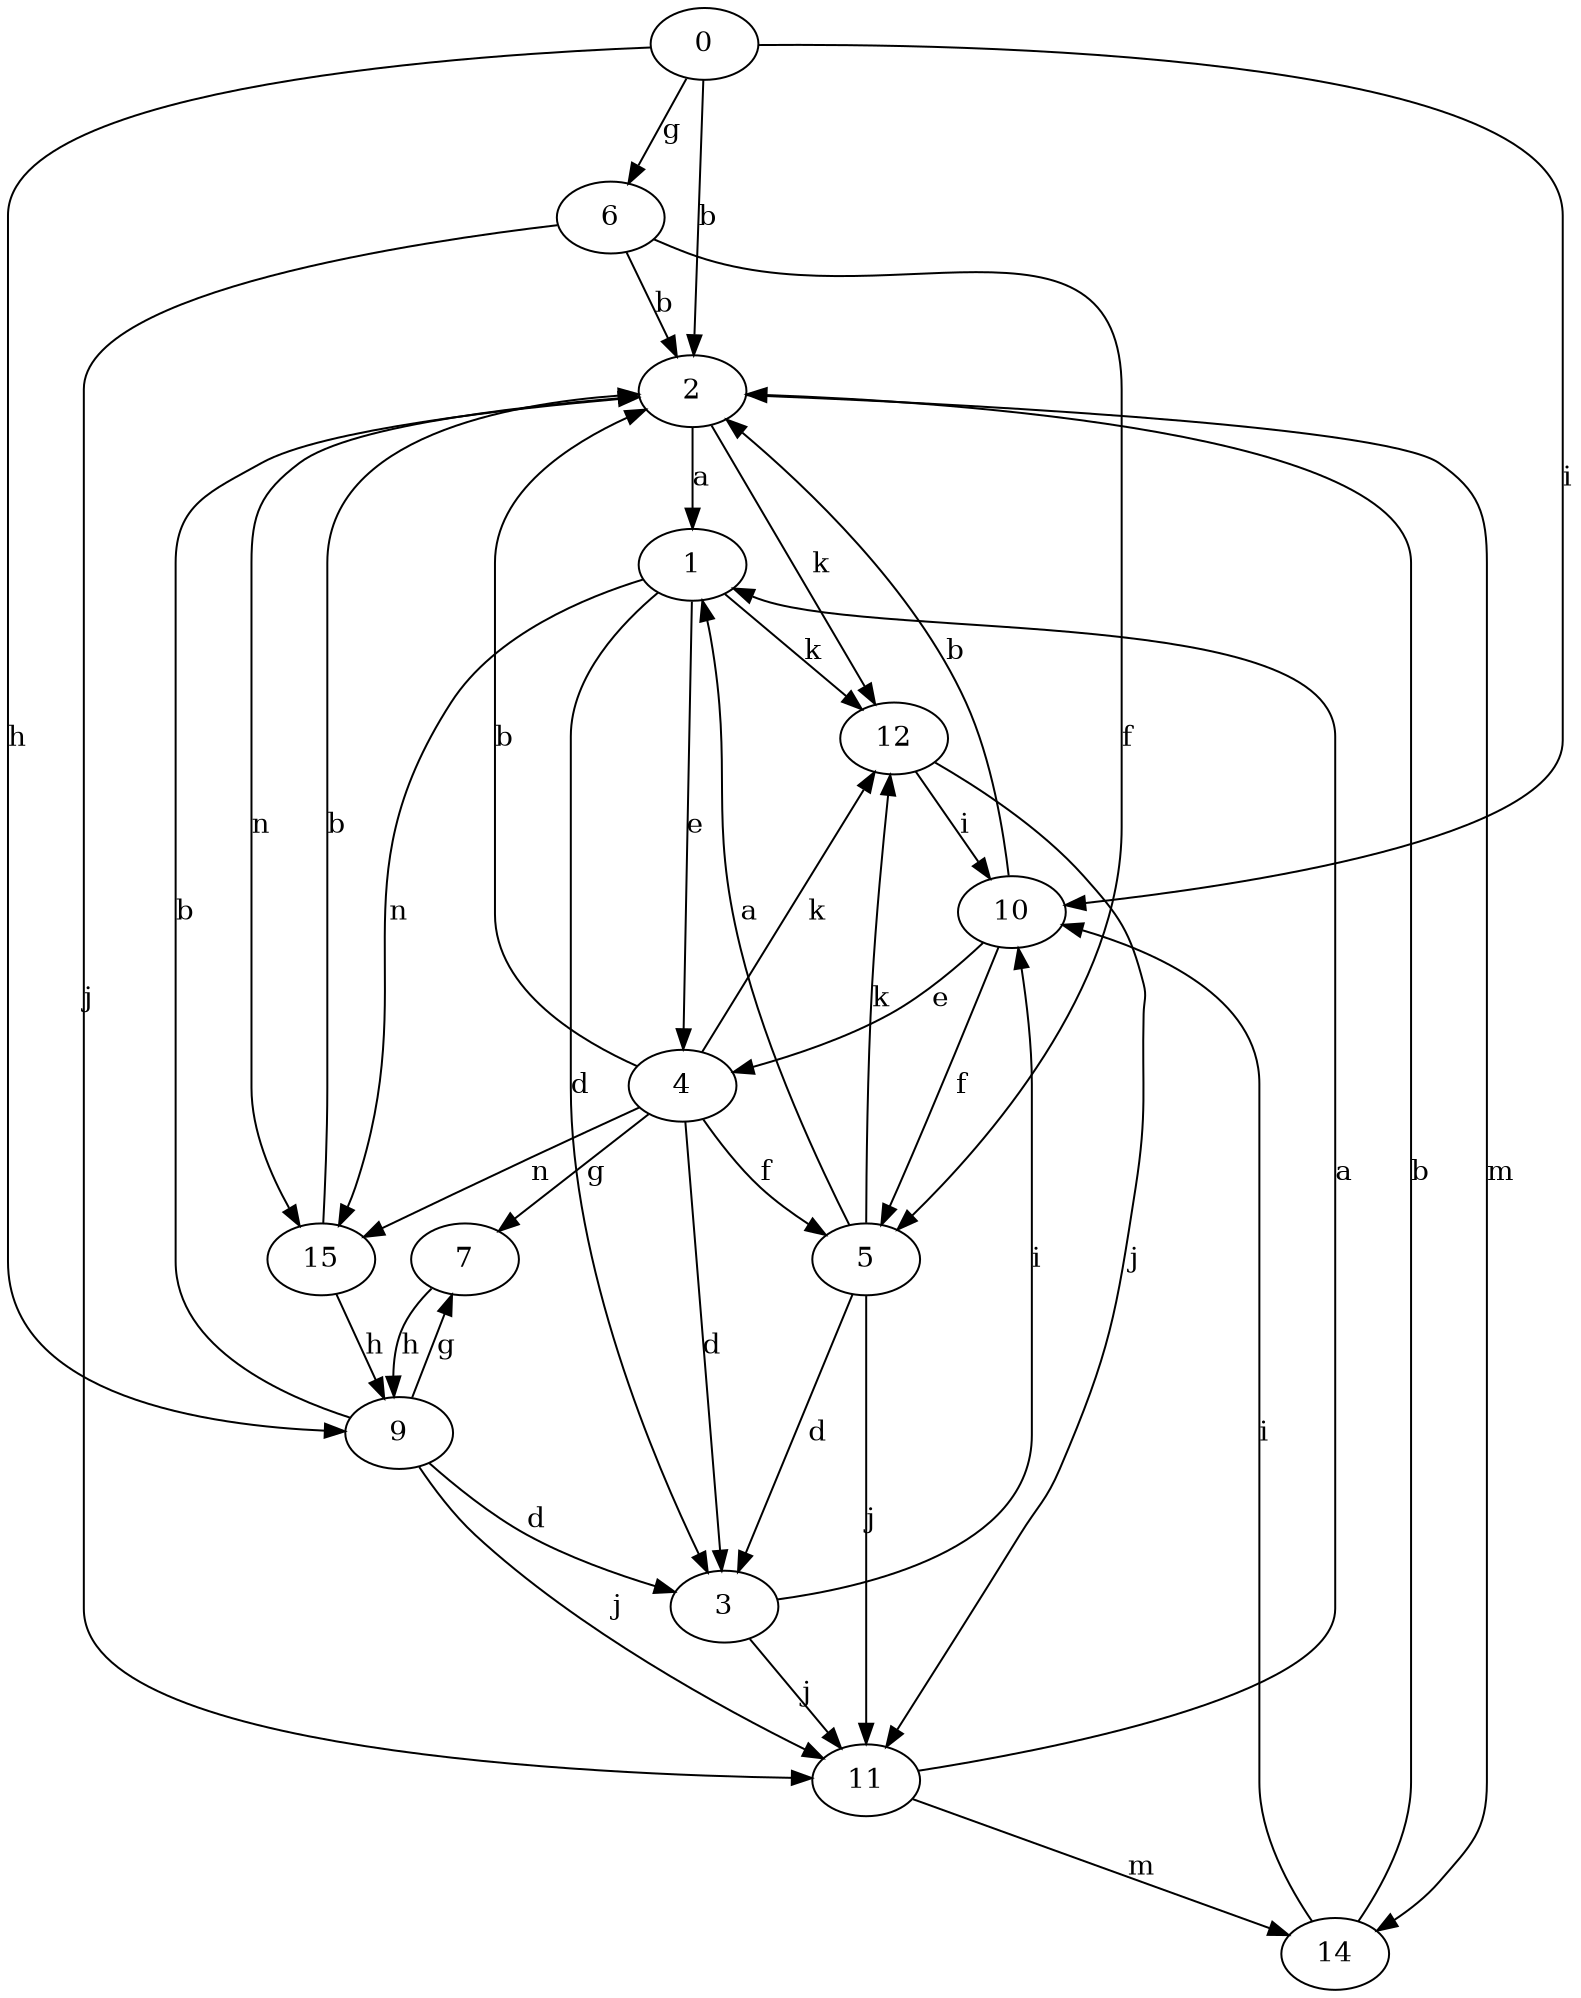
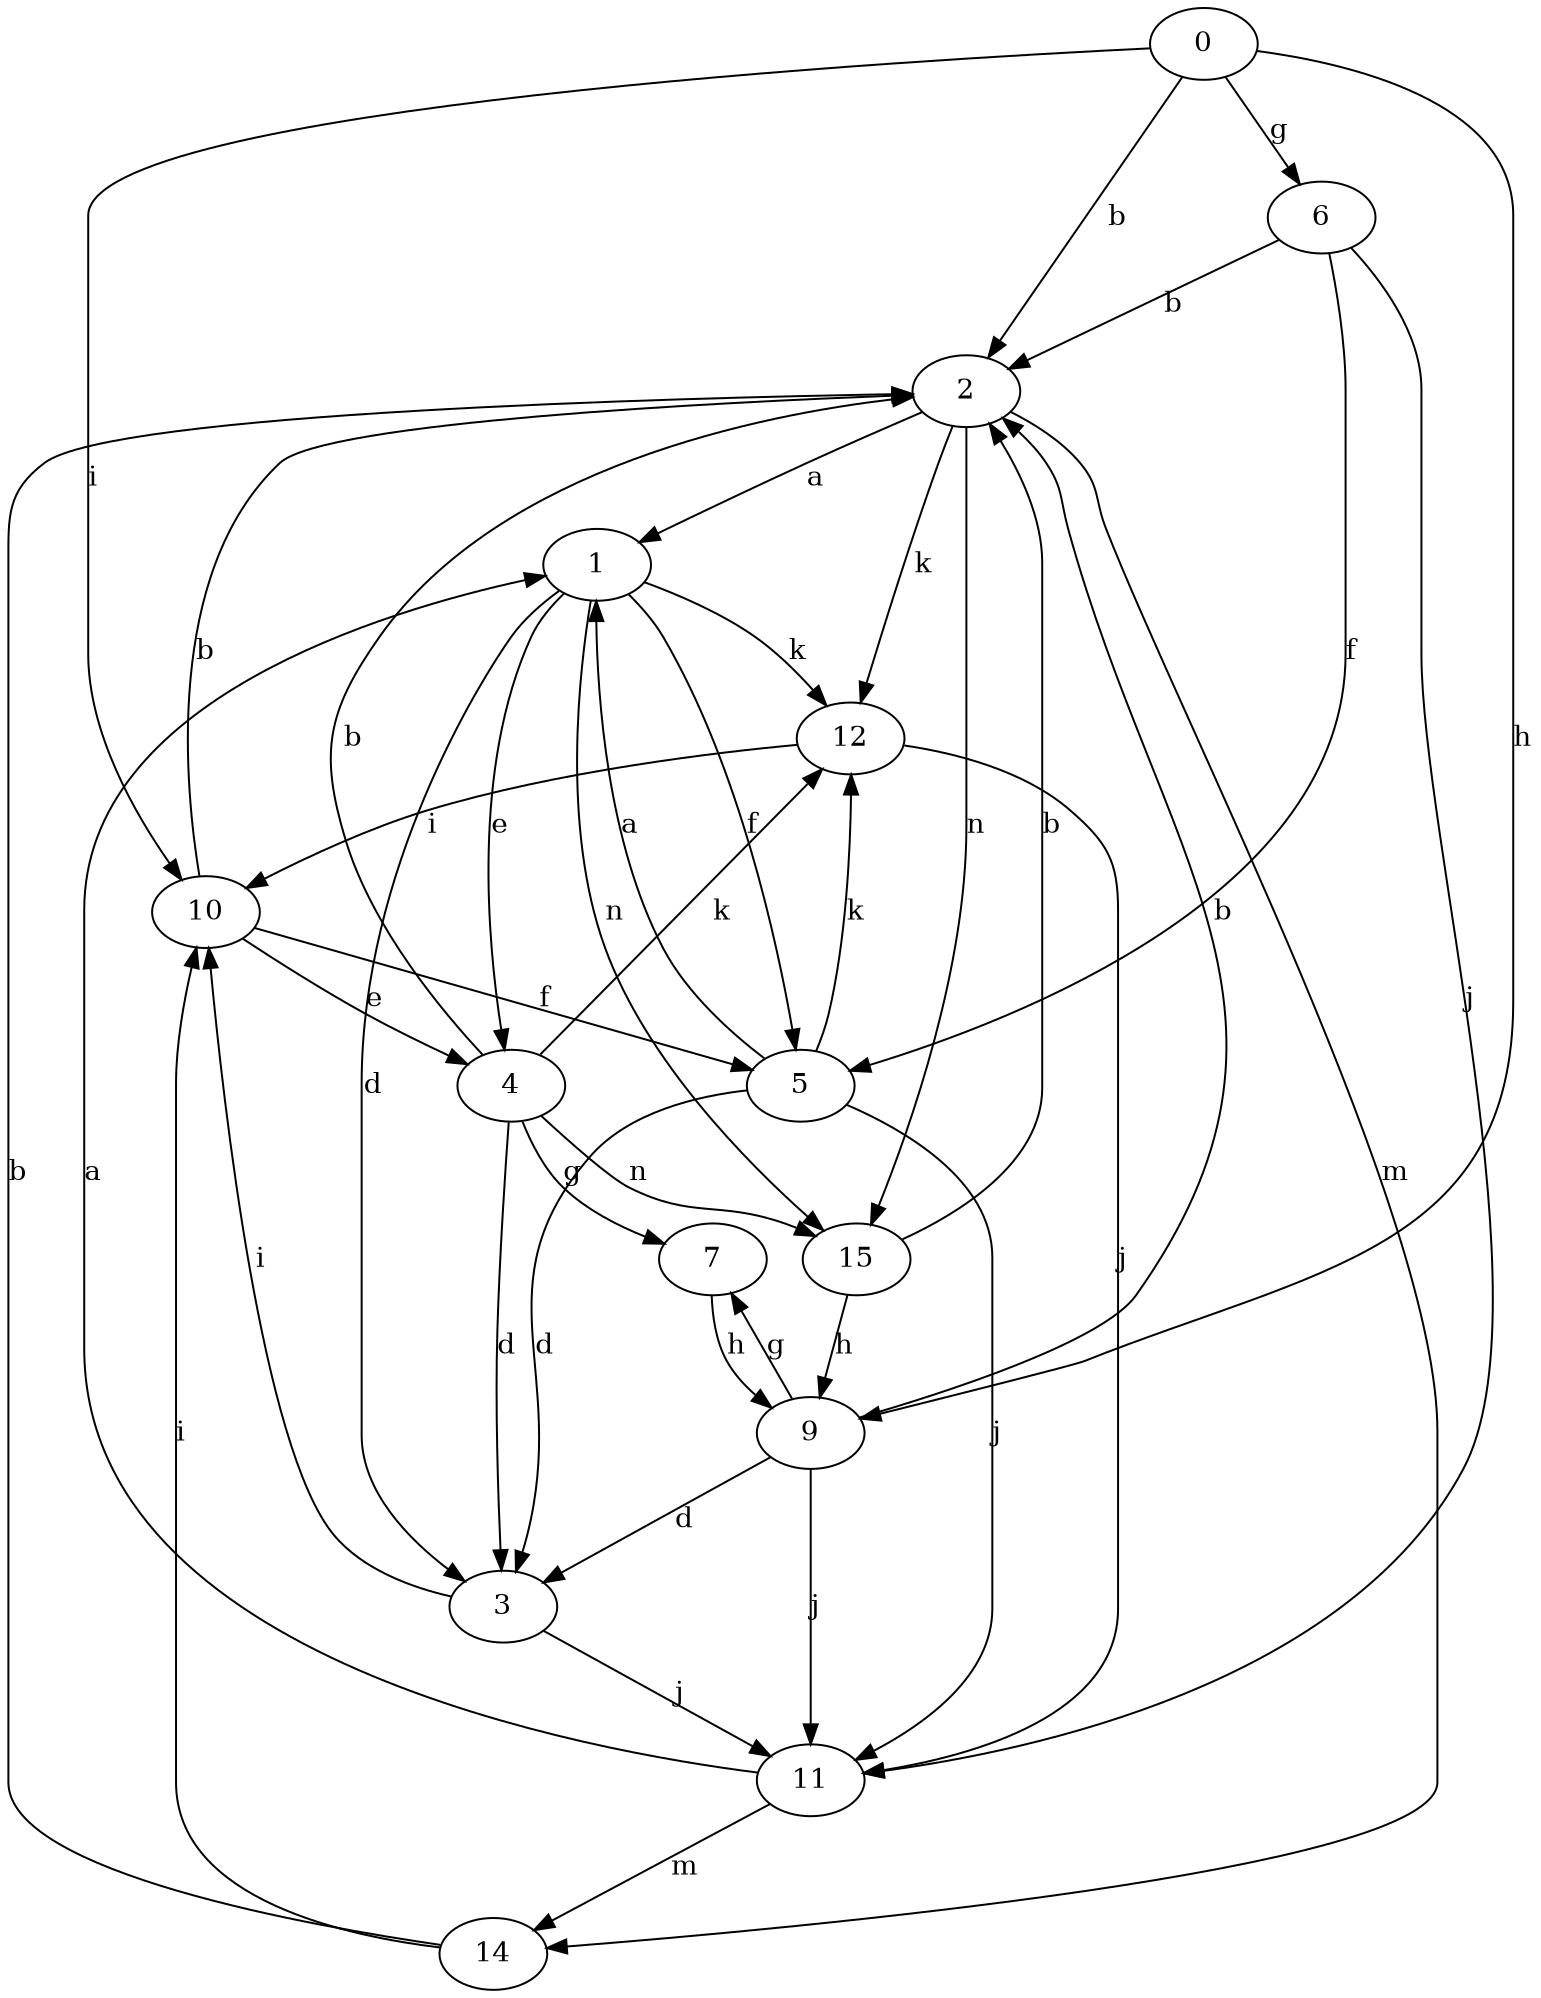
(750, 1178) -> (736, 802)
